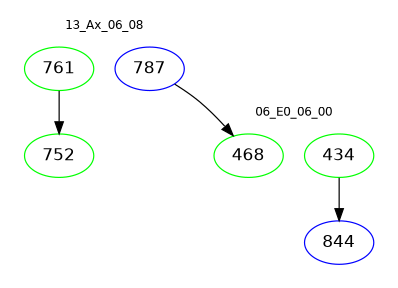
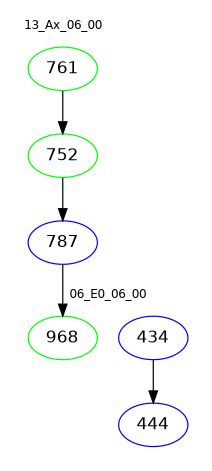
(104, 26) -> (63, 26)
(249, 156) -> (63, 338)
(339, 156) -> (153, 338)
none -> (63, 193)
(339, 243) -> (153, 425)
